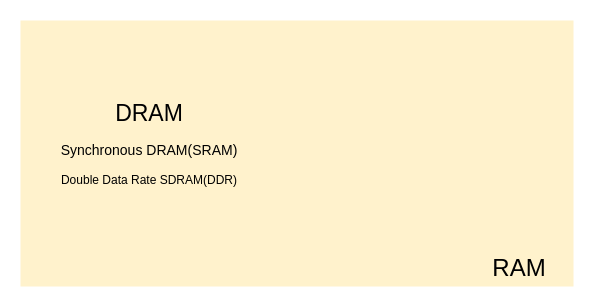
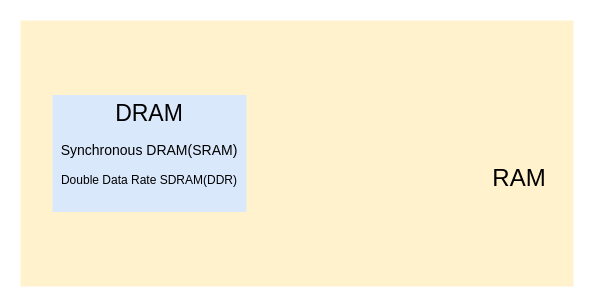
(150, 154) -> (150, 154)
(520, 269) -> (520, 179)
